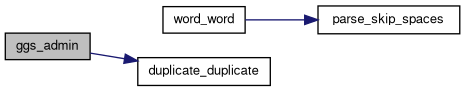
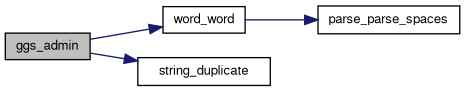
(389, 20) -> (389, 20)
none -> (120, 34)
(204, 72) -> (204, 72)
